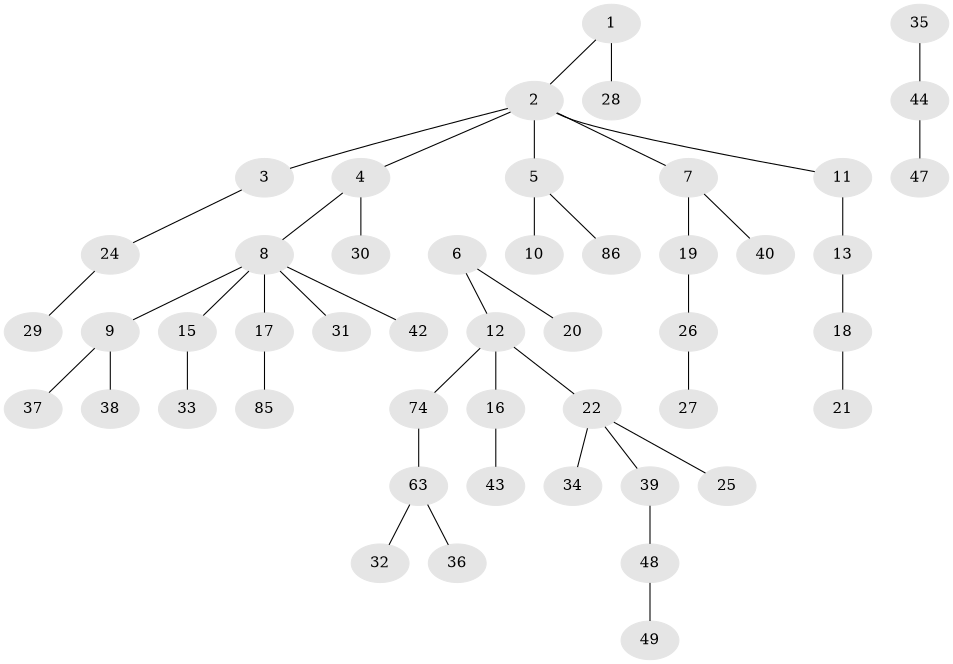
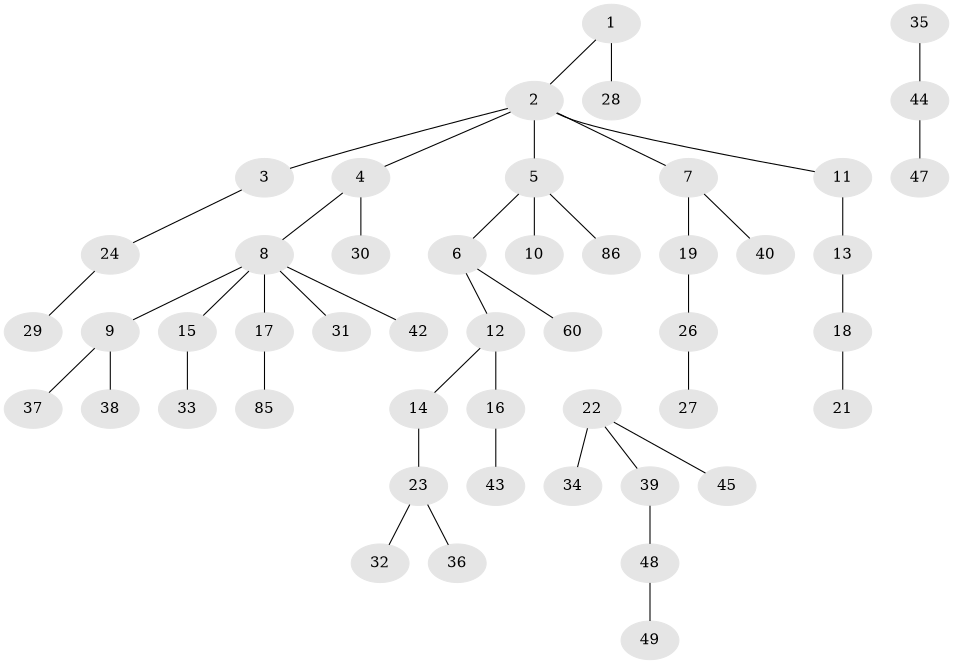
none -> (496, 216)
(573, 332) -> (573, 332)
(544, 371) -> none
(419, 409) -> (419, 409)
(419, 486) -> (419, 486)
(727, 486) -> (727, 486)
